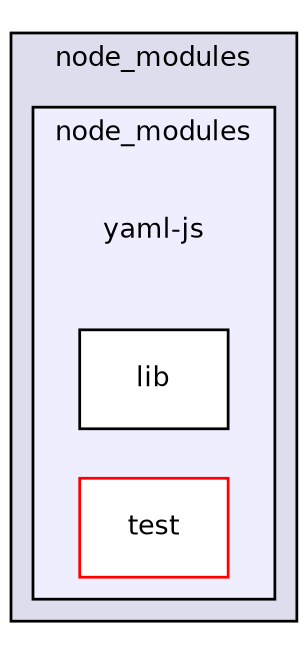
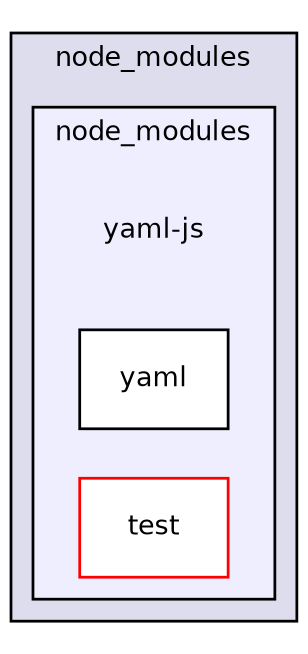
(154, 379) -> (154, 379)
